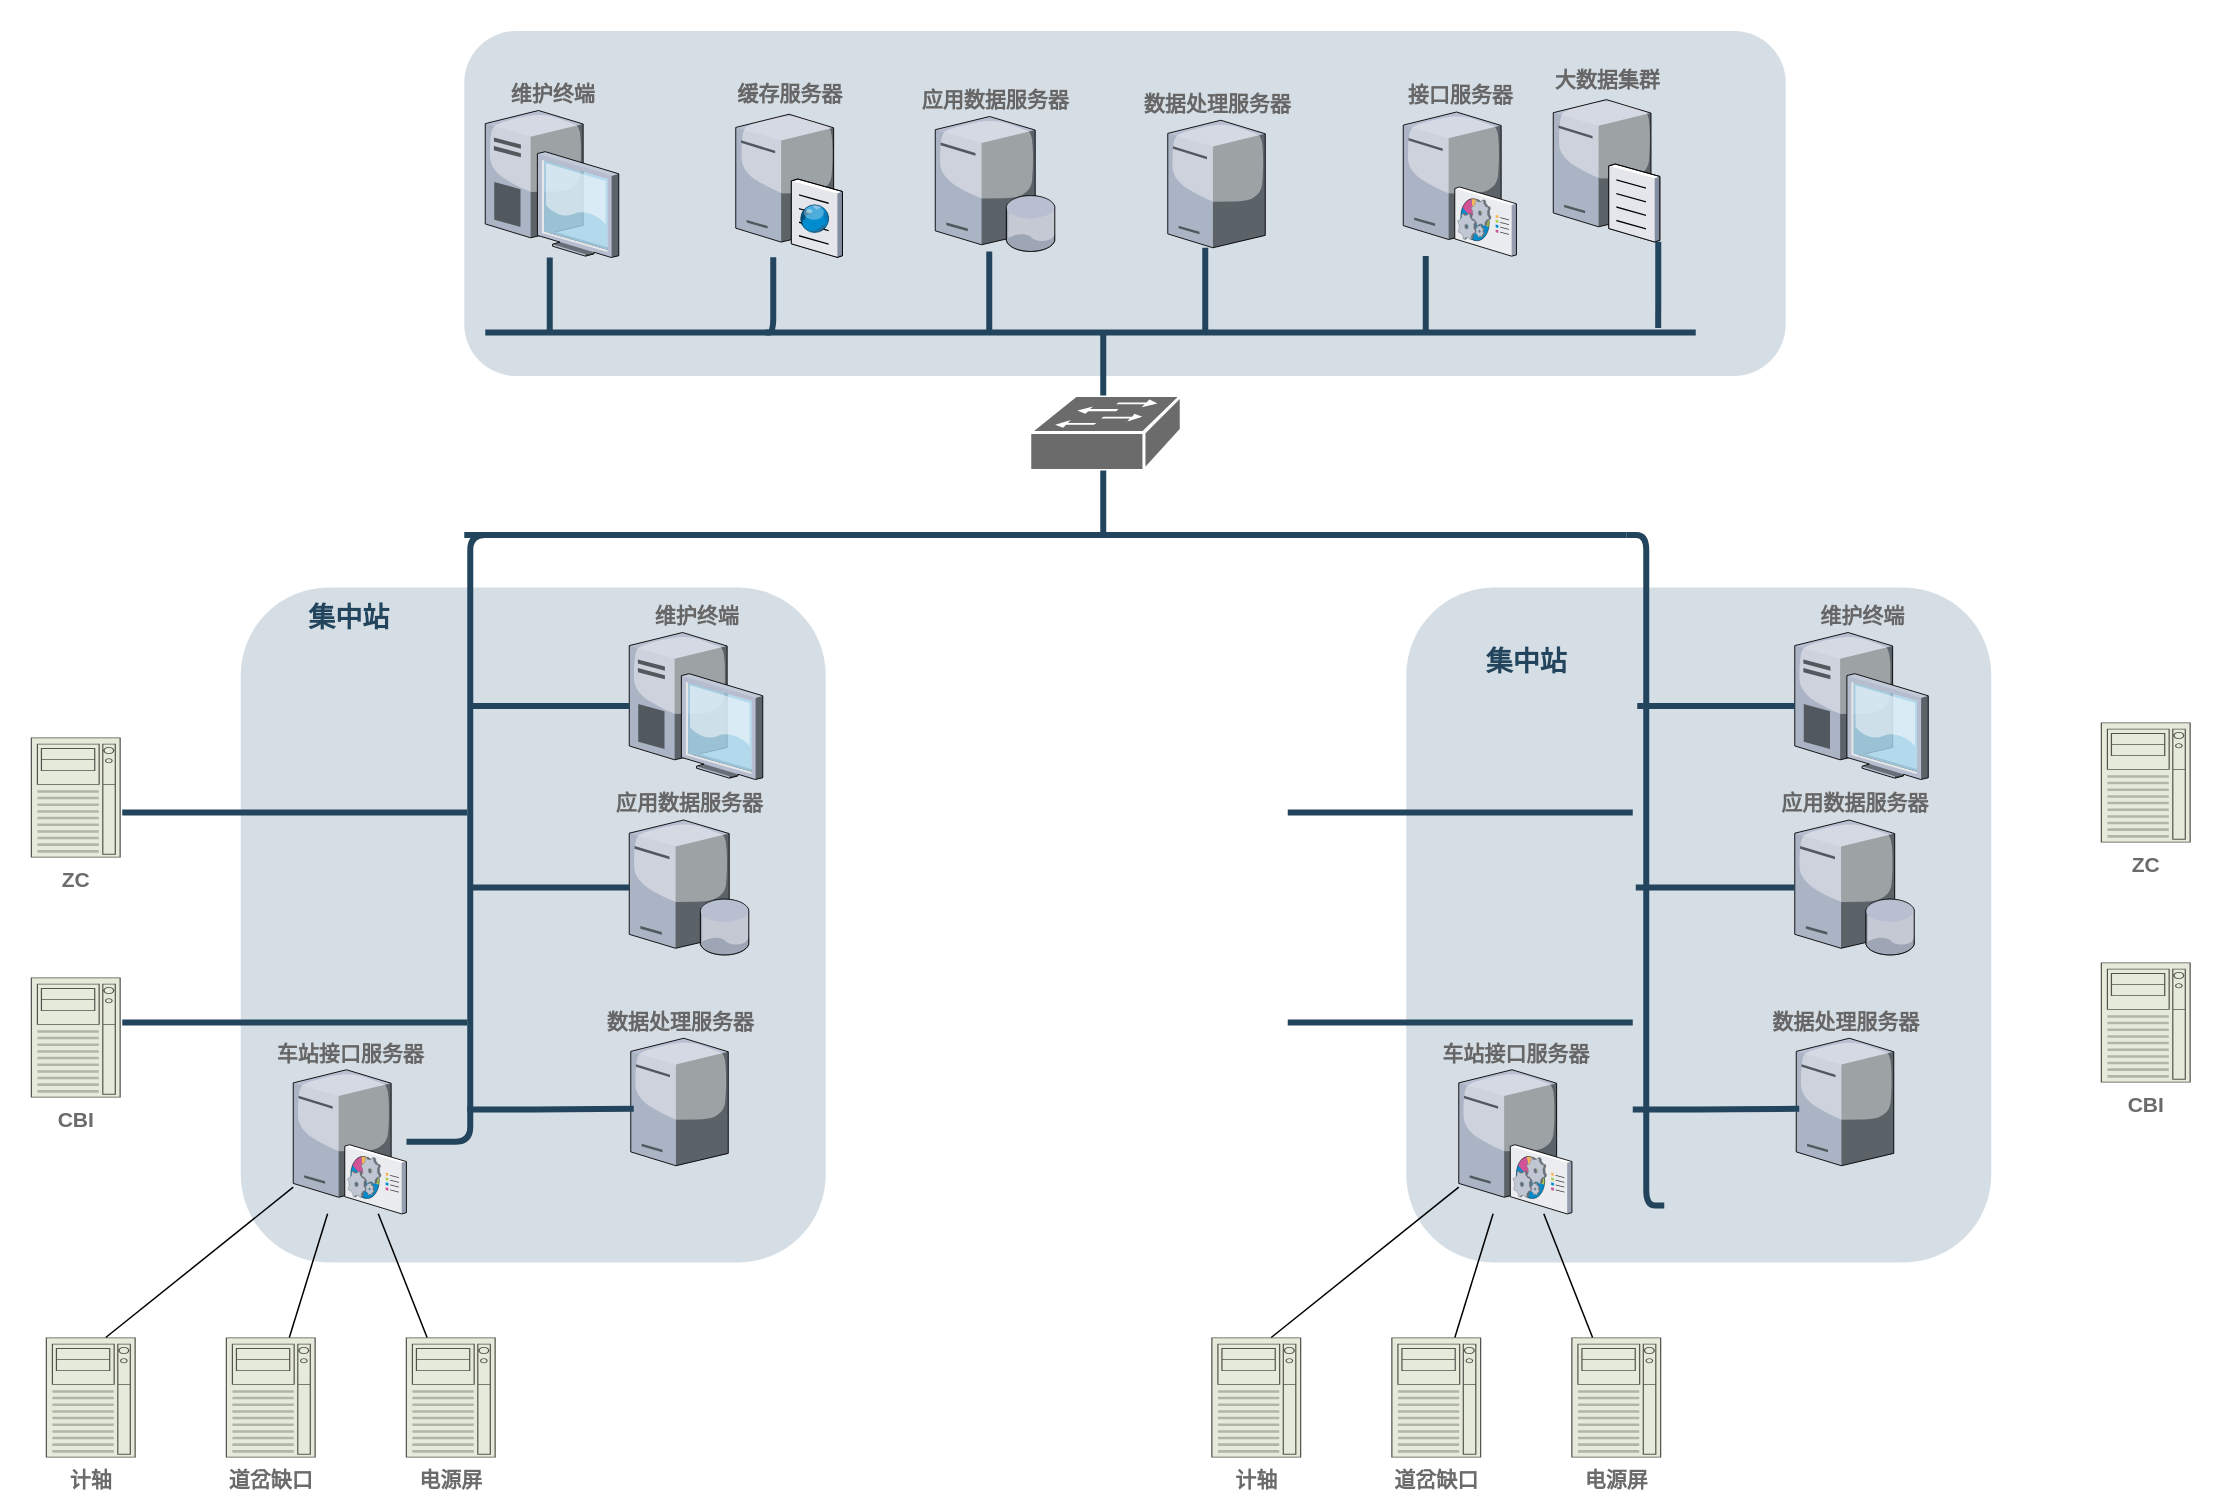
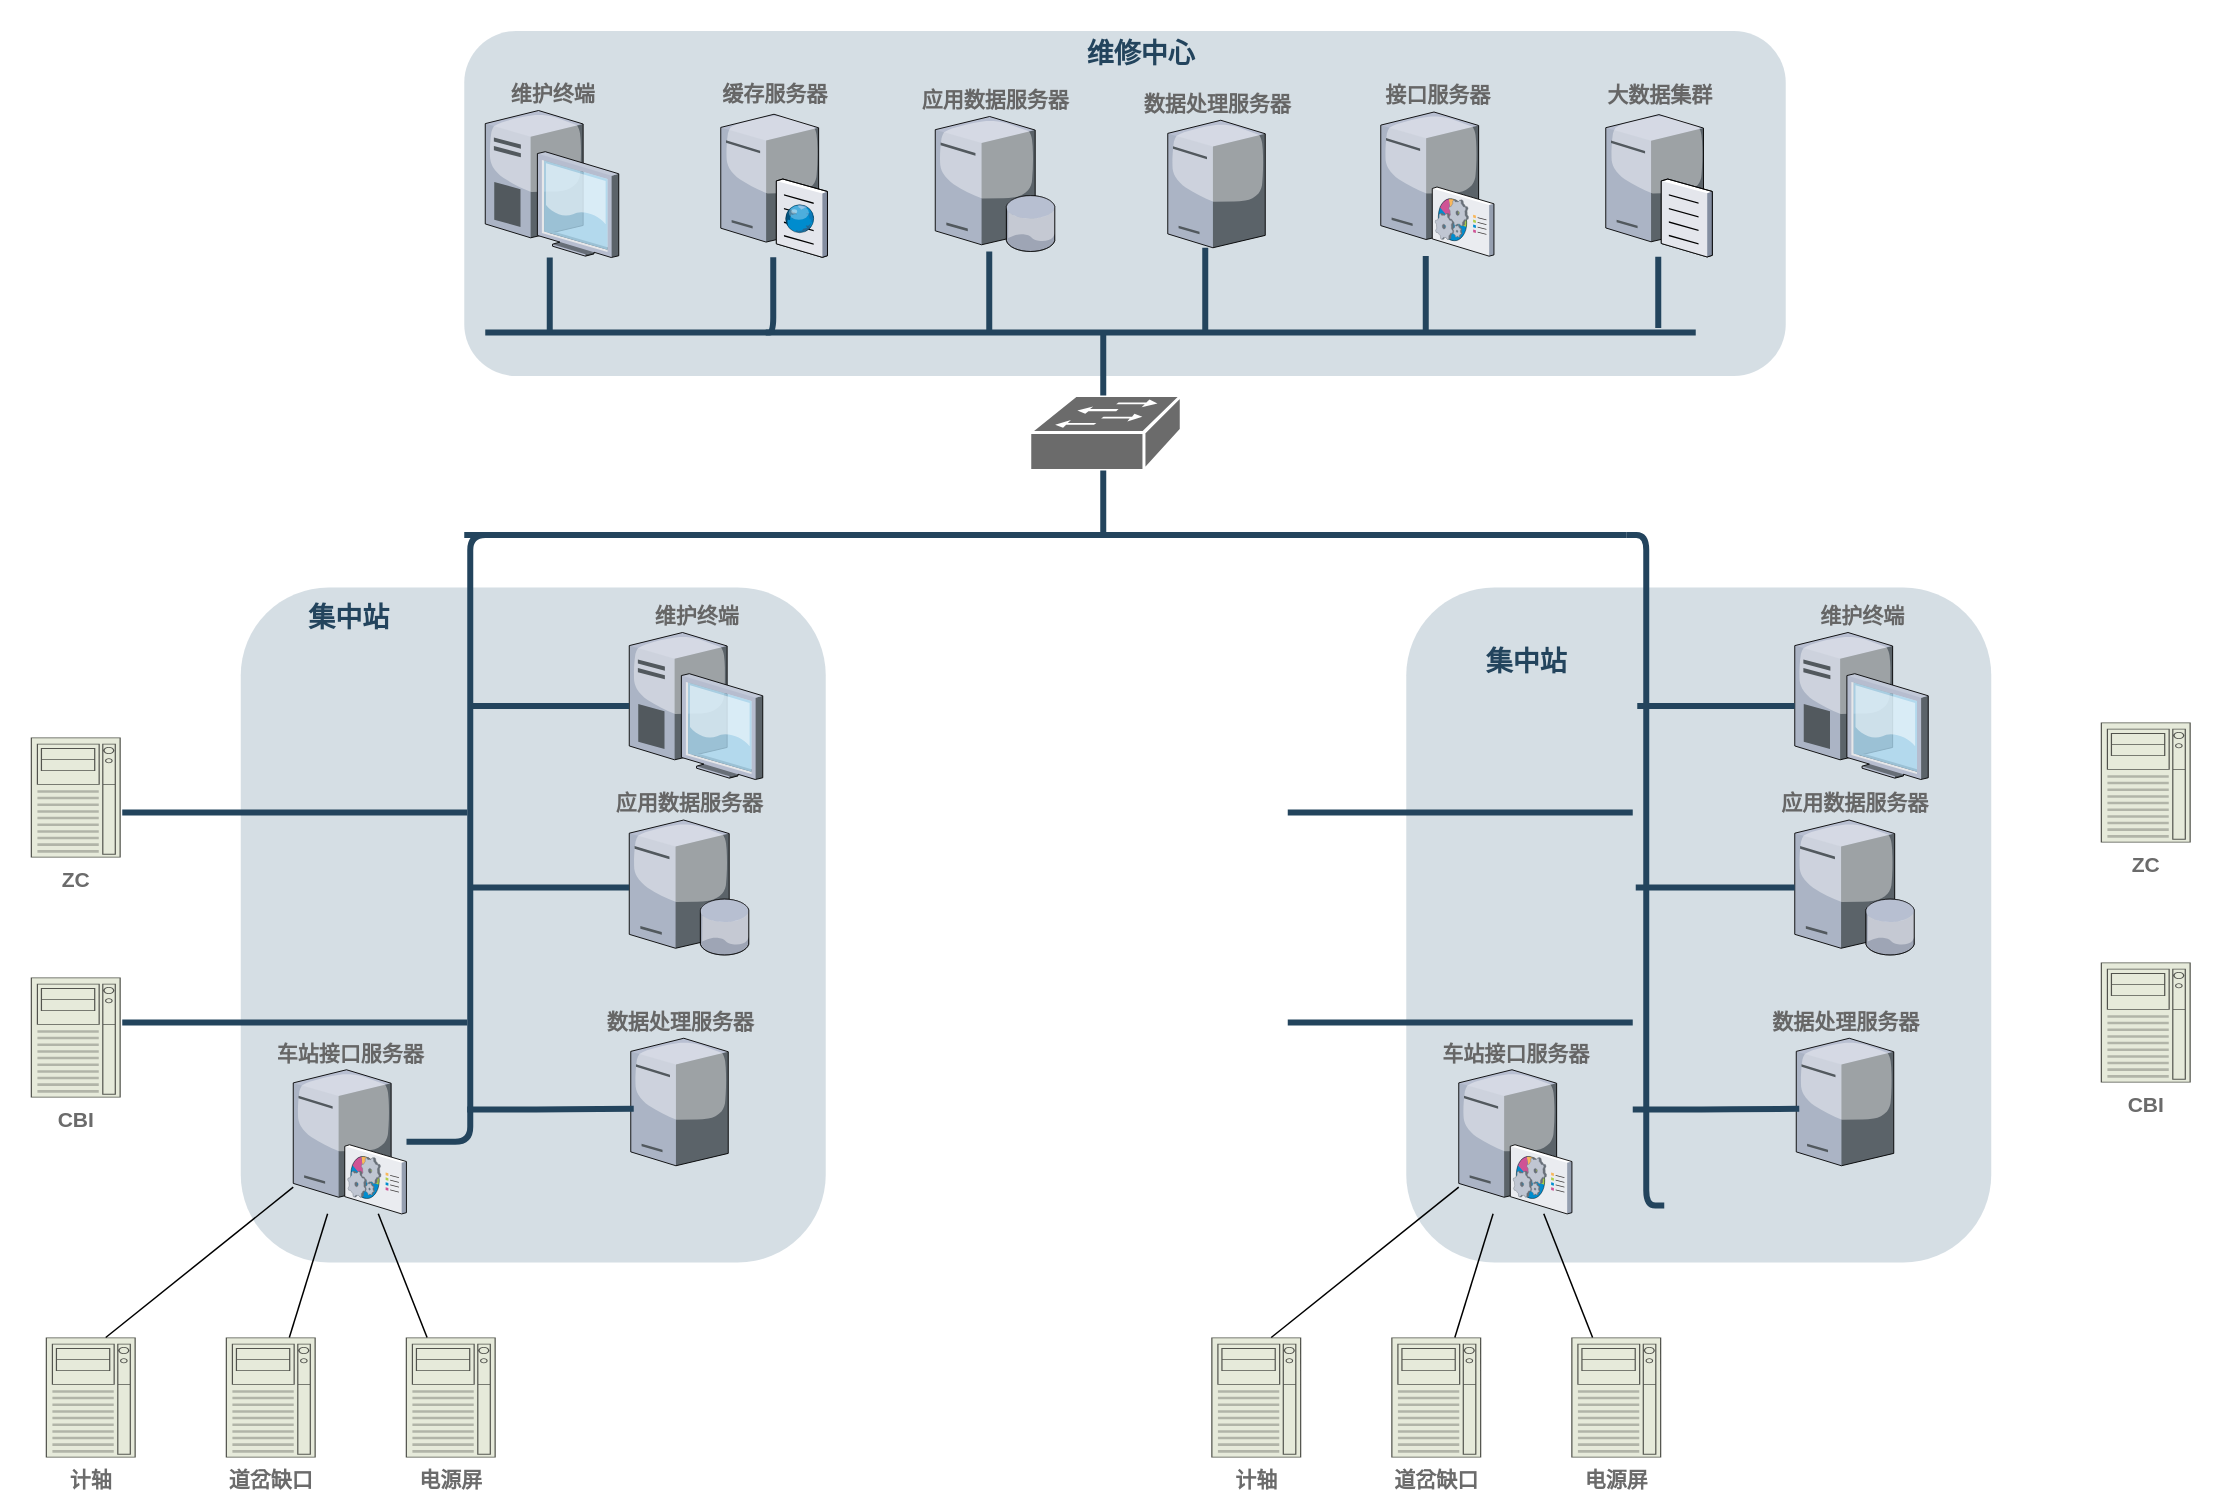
none -> (1141, 54)
(1607, 169) -> (1659, 184)
(789, 184) -> (774, 184)
(1460, 184) -> (1437, 184)
